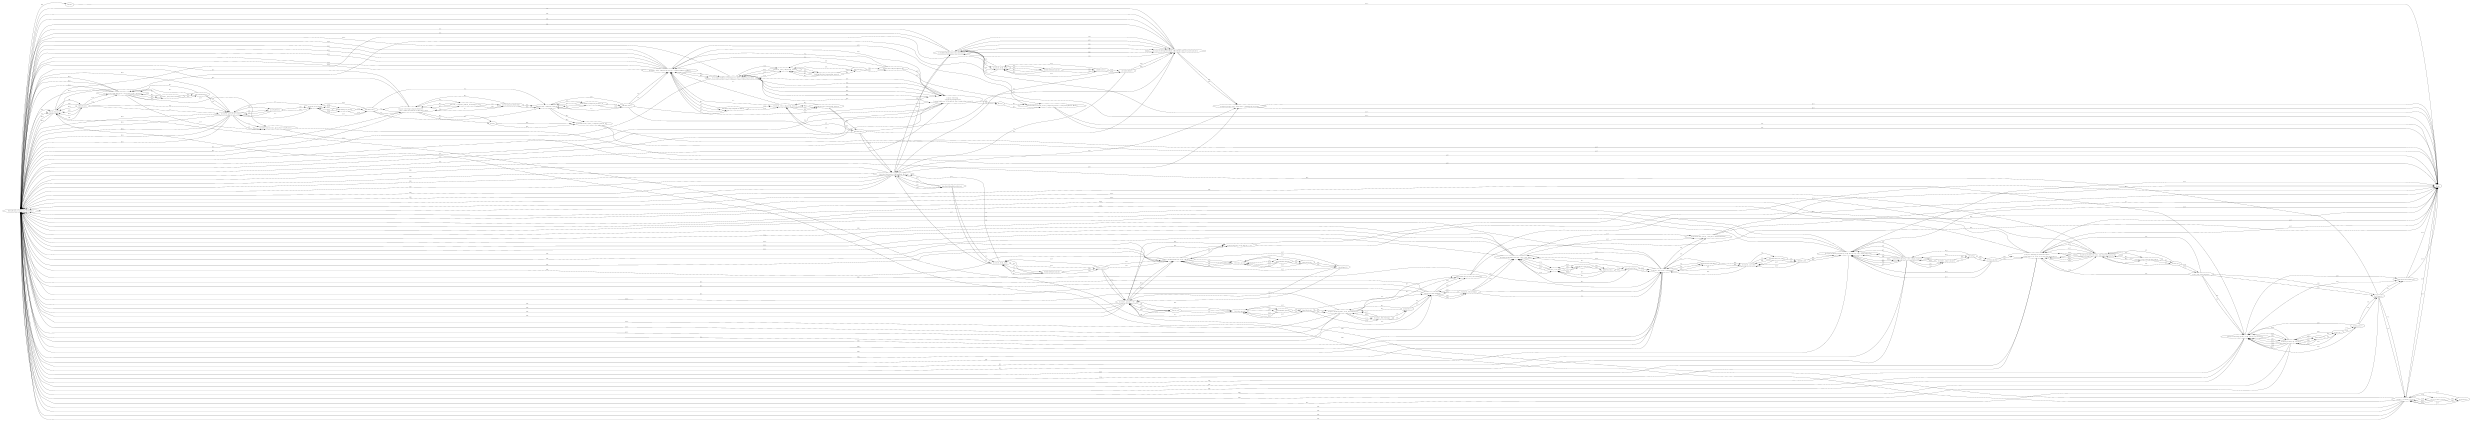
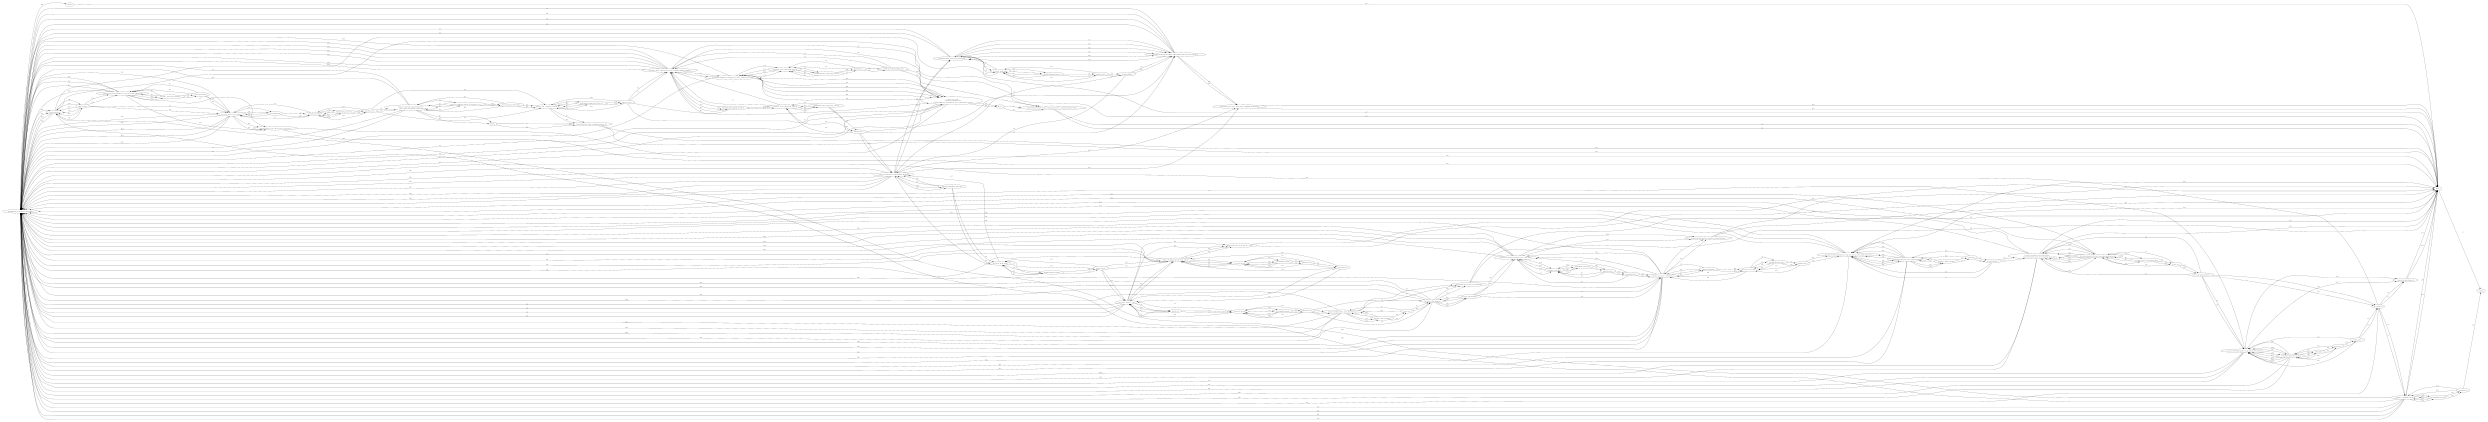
(1708, 263) -> (1708, 269)
none -> (2481, 291)
